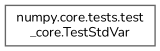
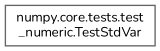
(80, 26) -> (80, 26)
